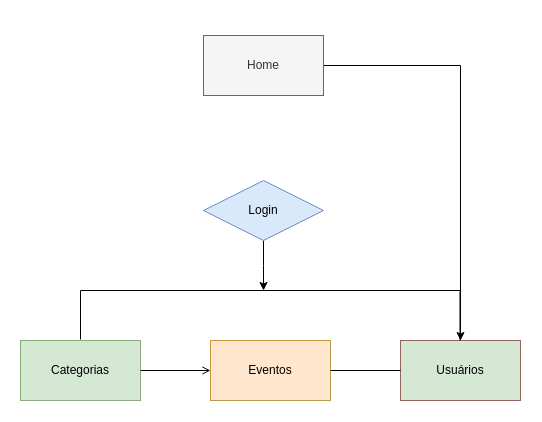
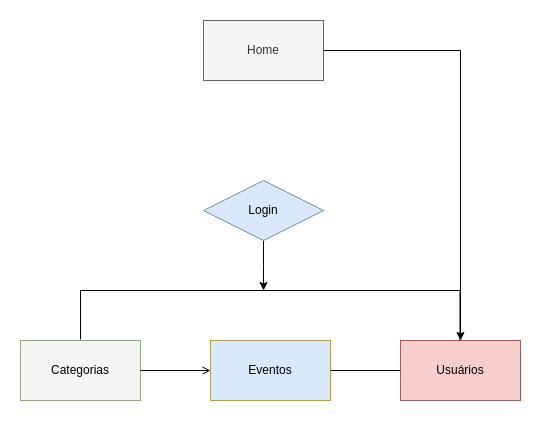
(264, 66) -> (264, 51)
(81, 371) -> (81, 371)
(271, 371) -> (271, 371)
(461, 371) -> (461, 371)
